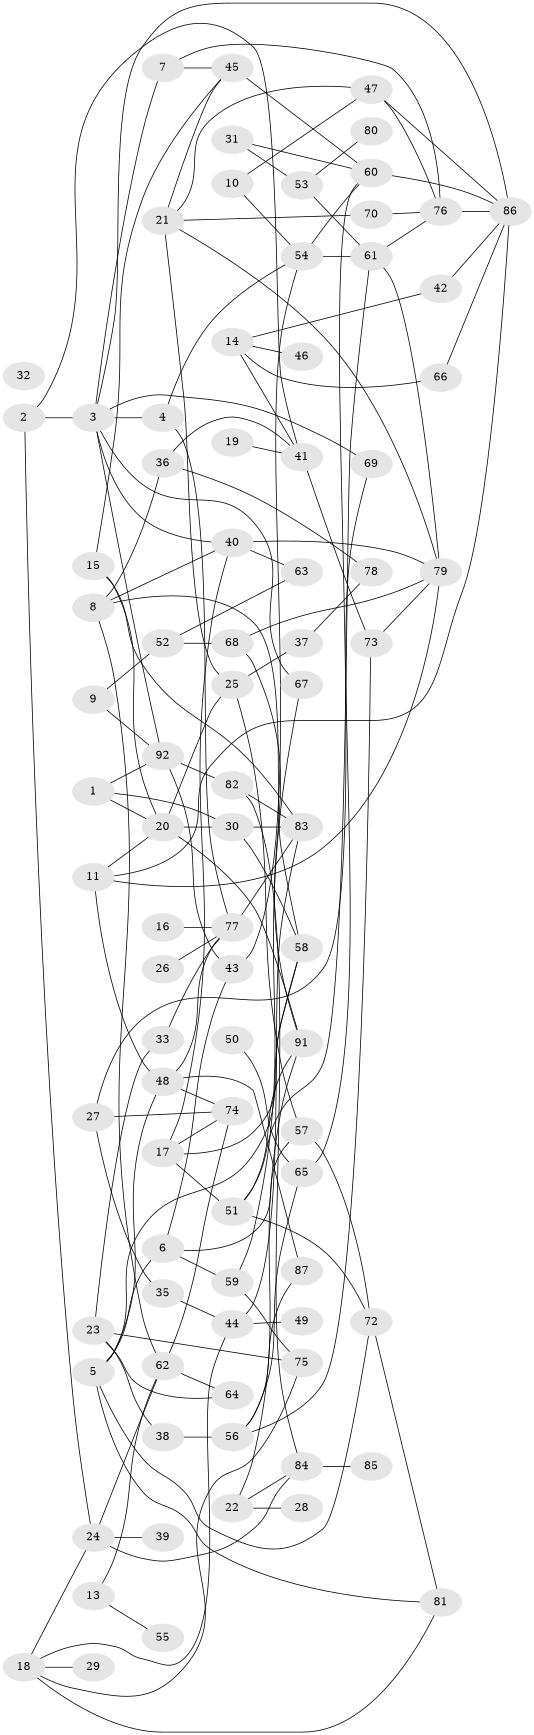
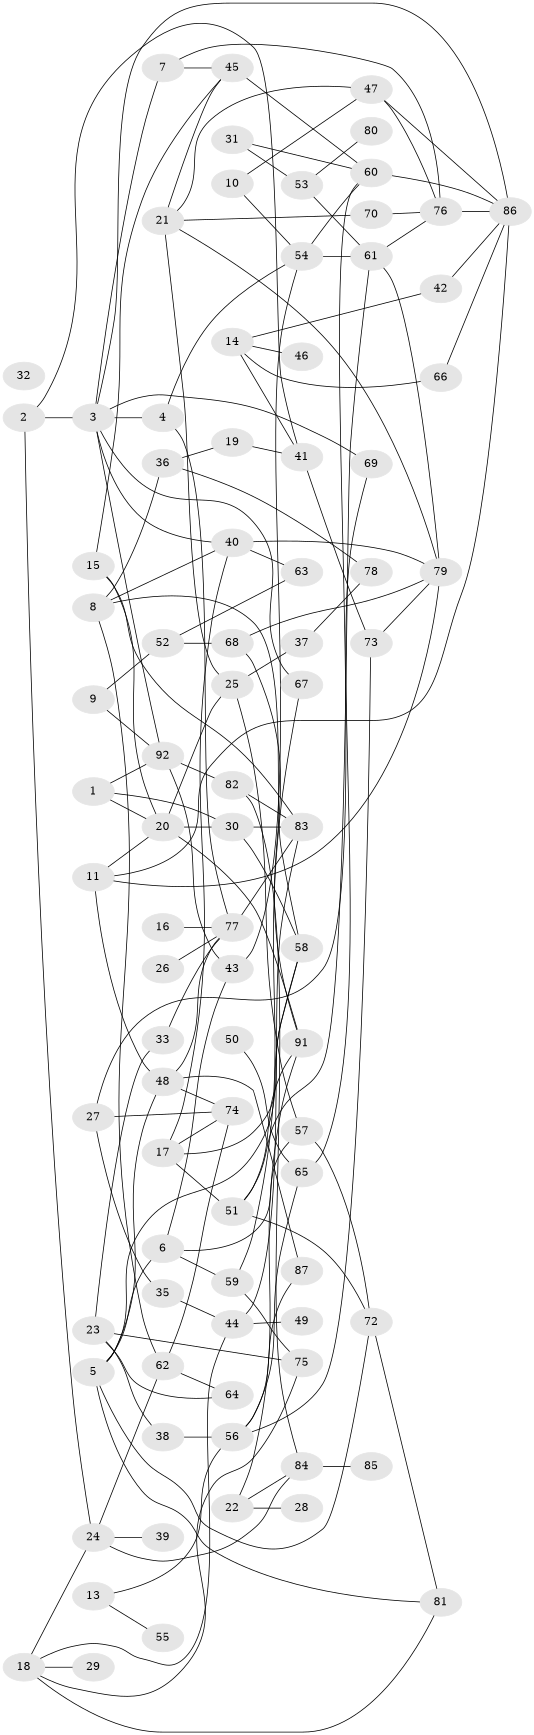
(230, 417) -> (198, 453)
(129, 1487) -> (192, 1547)
